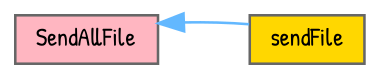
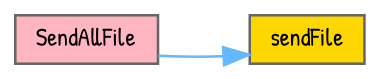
(217, 23) -> (191, 57)
